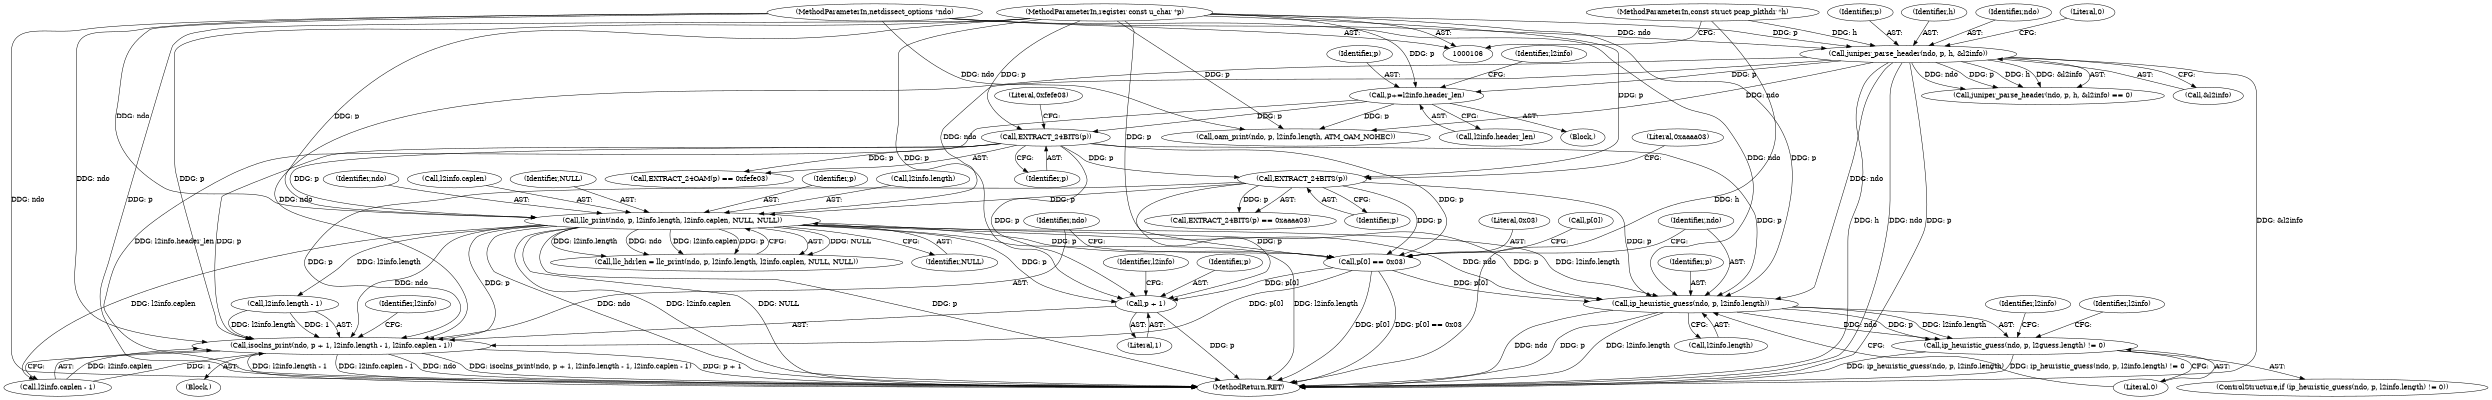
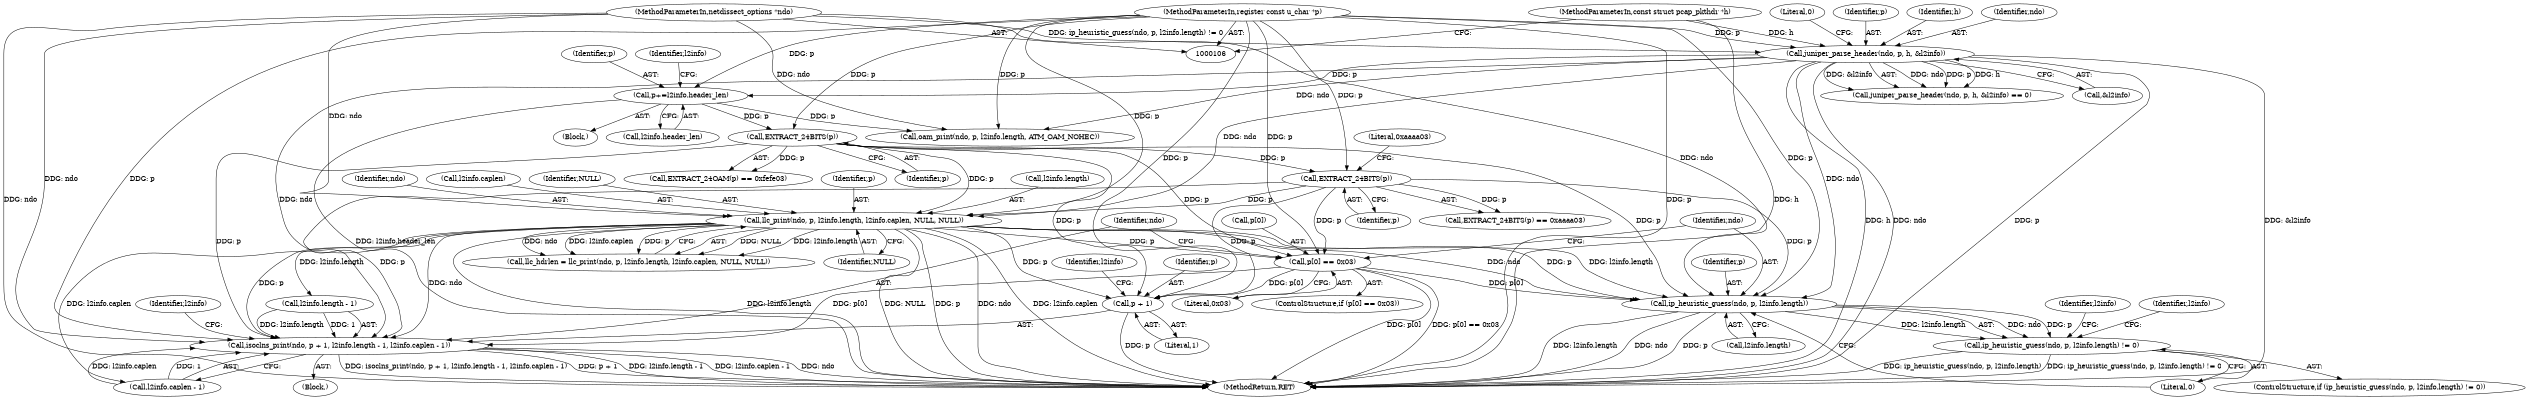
(1634, 33) -> (1136, 33)
(1039, 96) -> none
(1561, 242) -> (1300, 242)
none -> (1300, 290)
none -> (1337, 304)
(2015, 346) -> (2052, 346)
